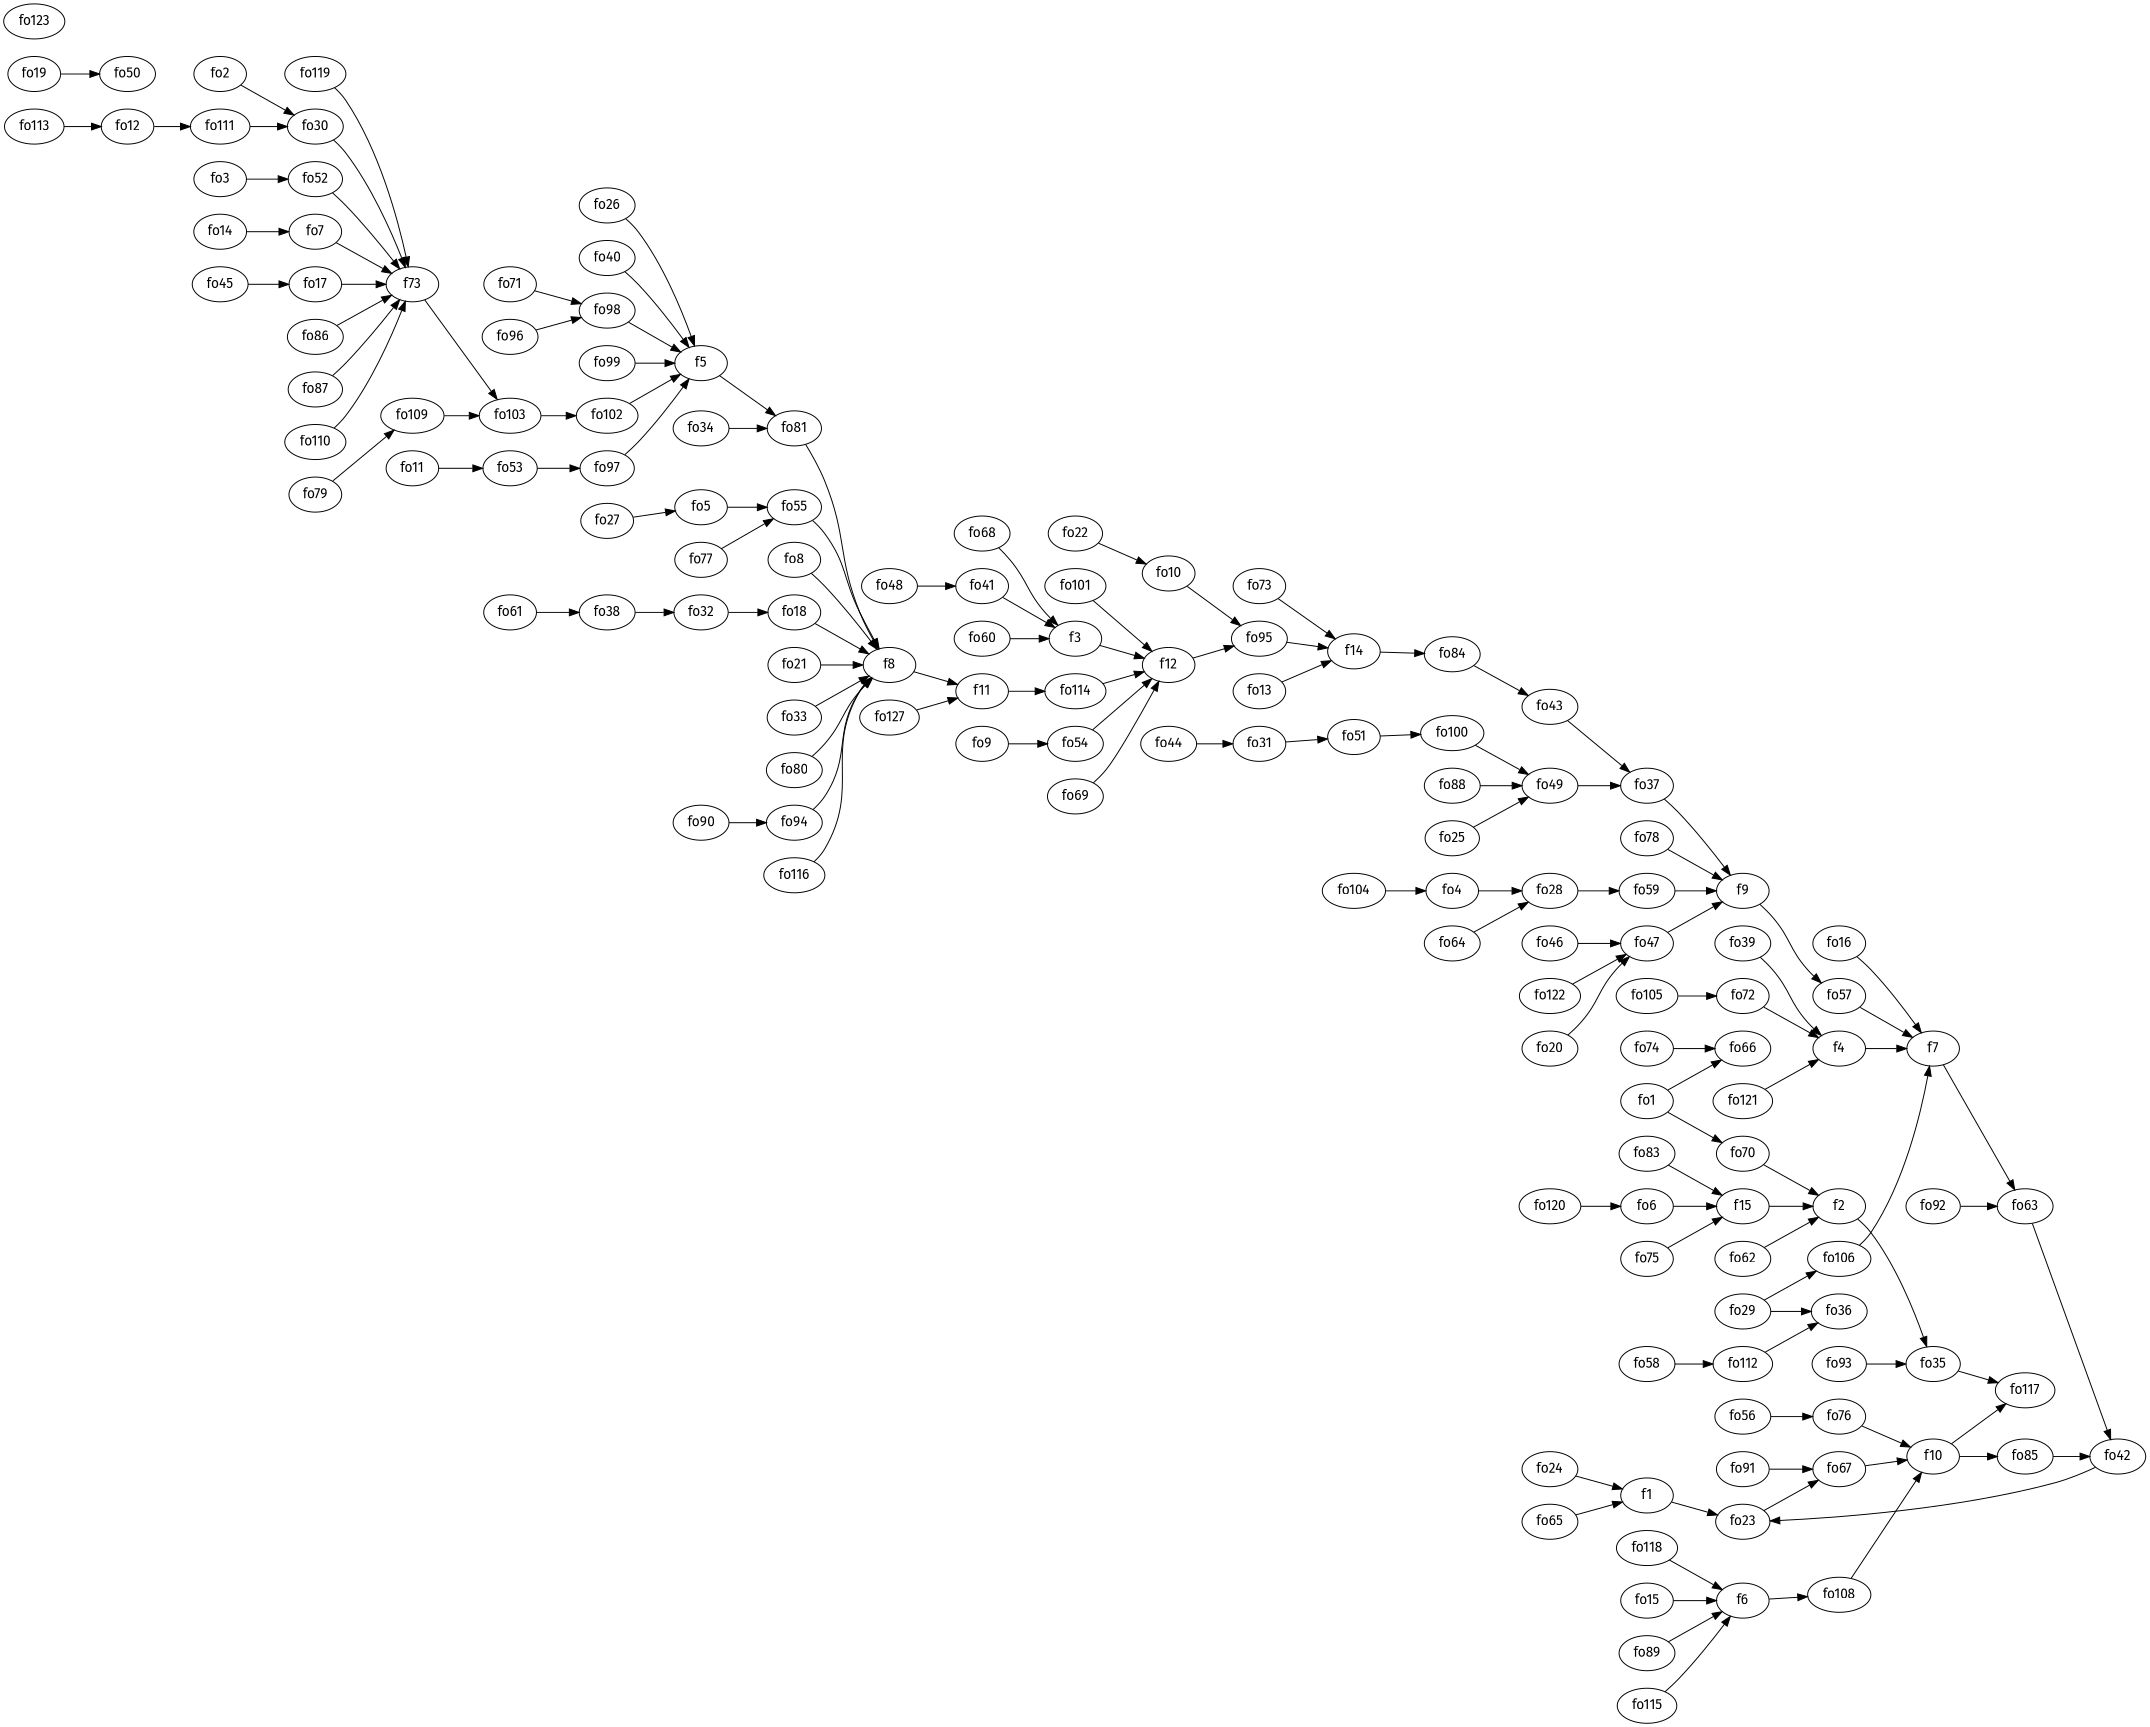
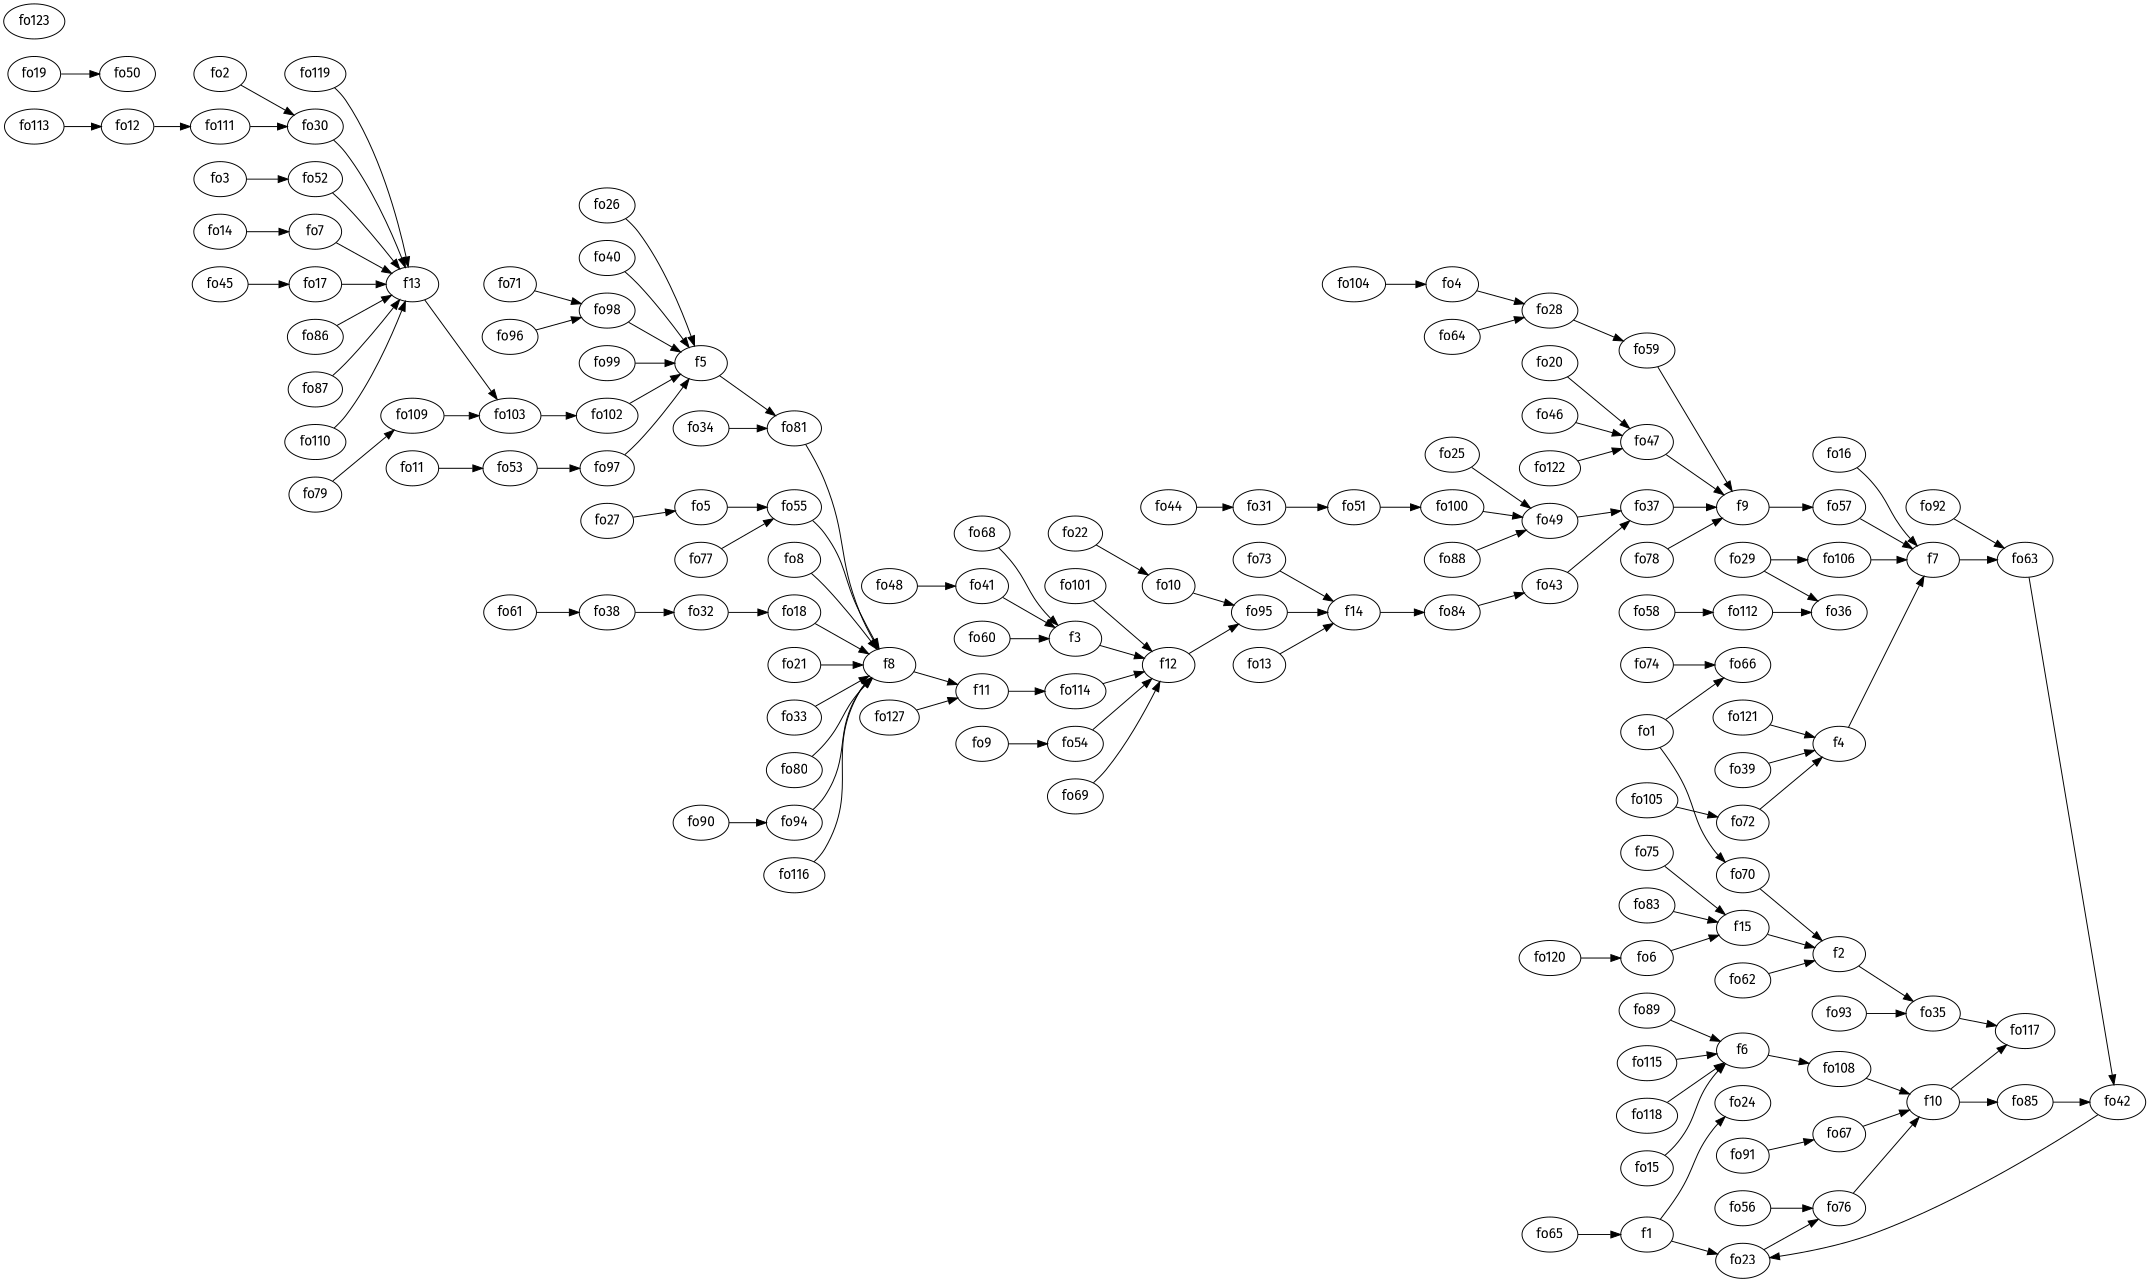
(412, 284) -> (412, 284)
(1594, 1481) -> (1690, 1172)
(1787, 1498) -> (1787, 1237)
